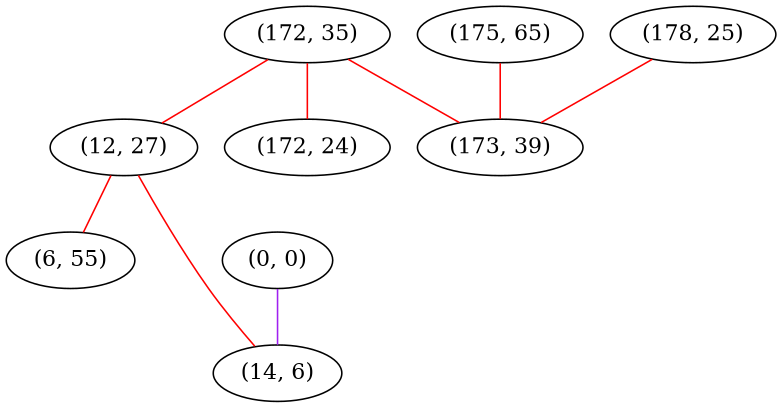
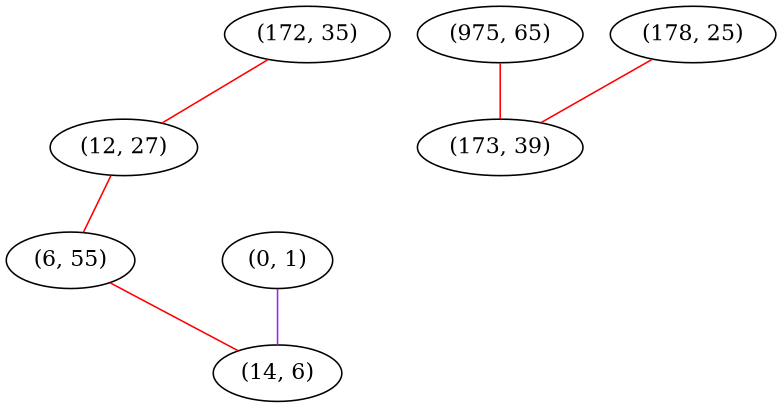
(500, 34) -> (500, 34)
(404, 91) -> none
(307, 147) -> none
(278, 260) -> (278, 260)
(192, 264) -> (174, 317)
